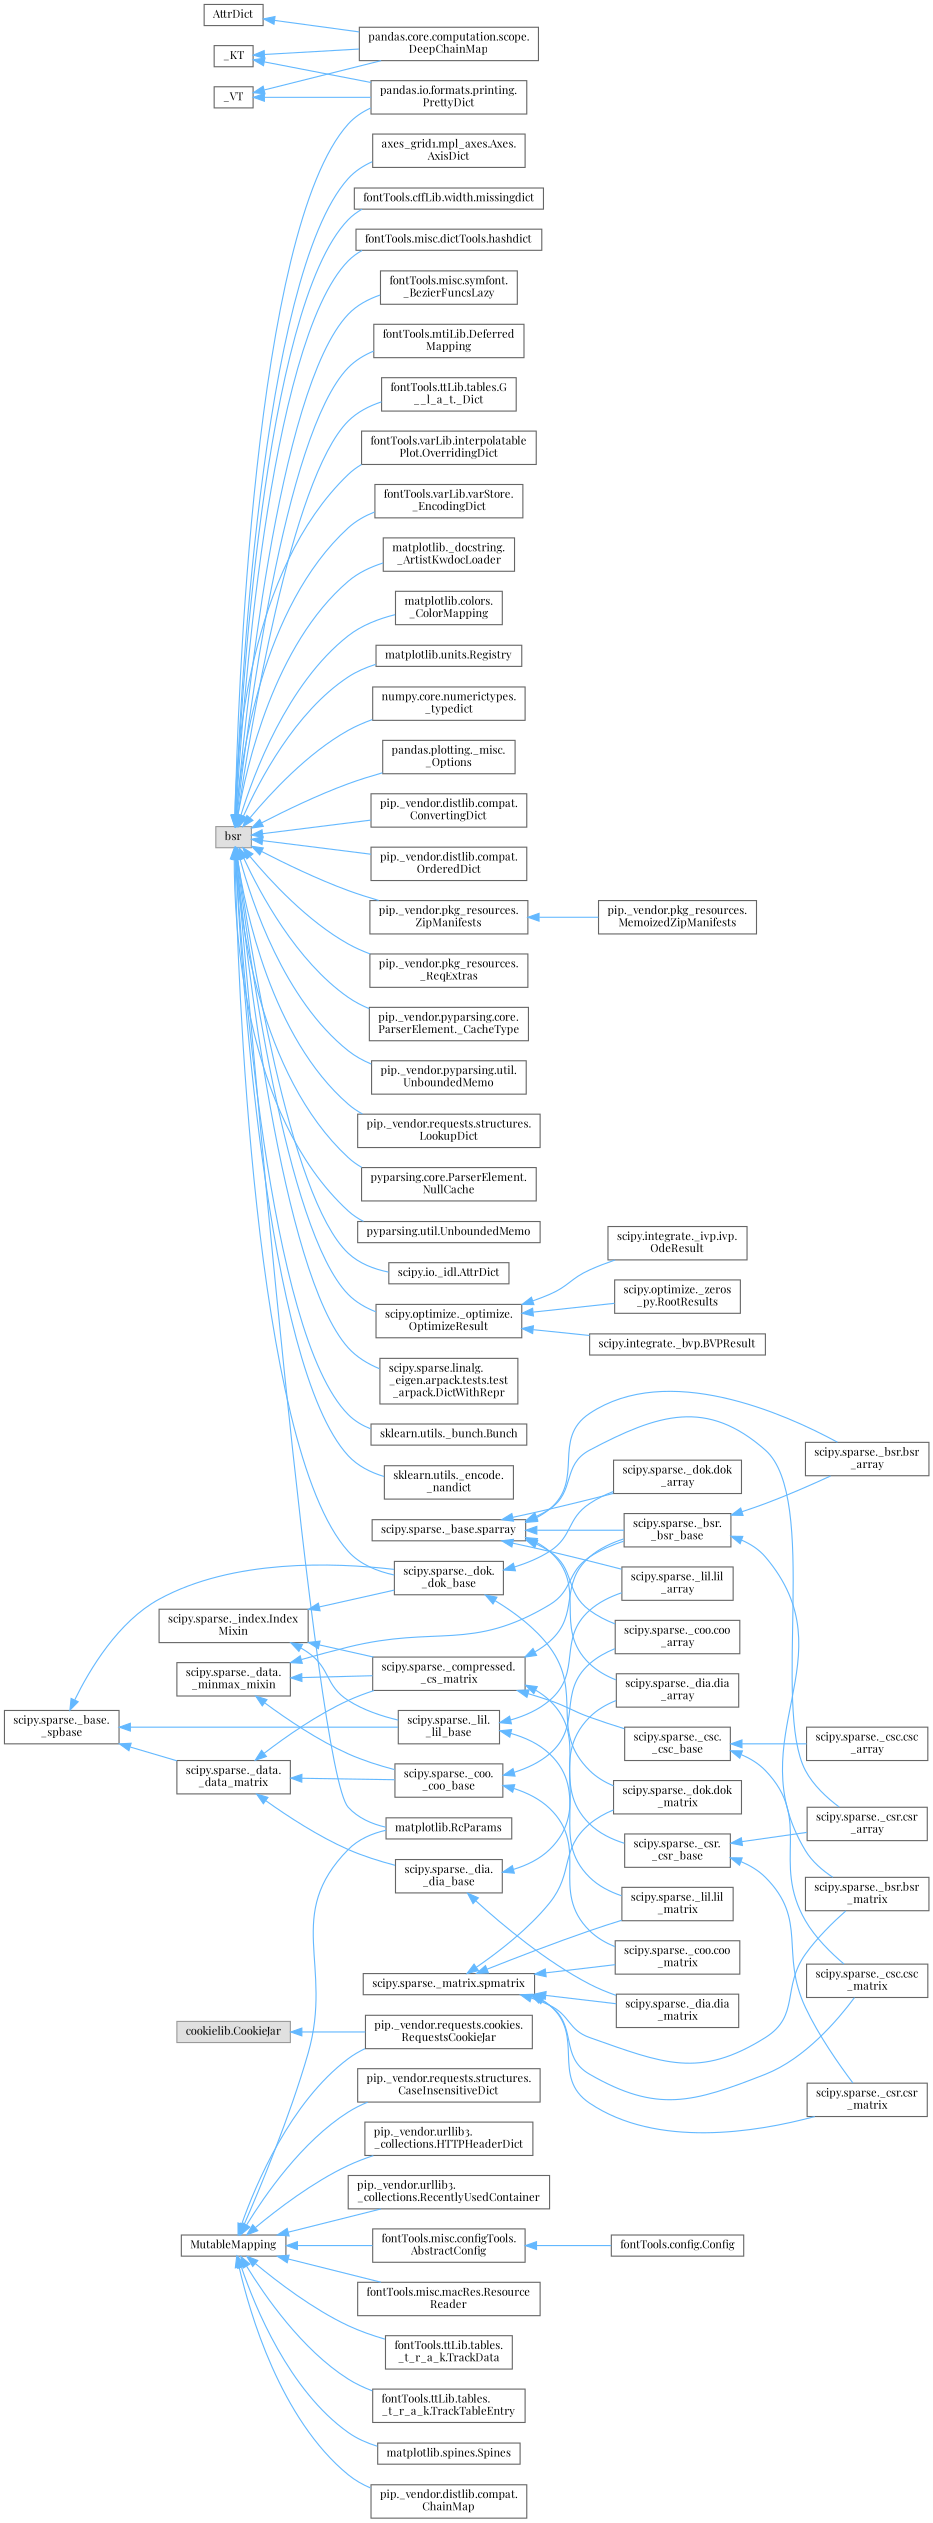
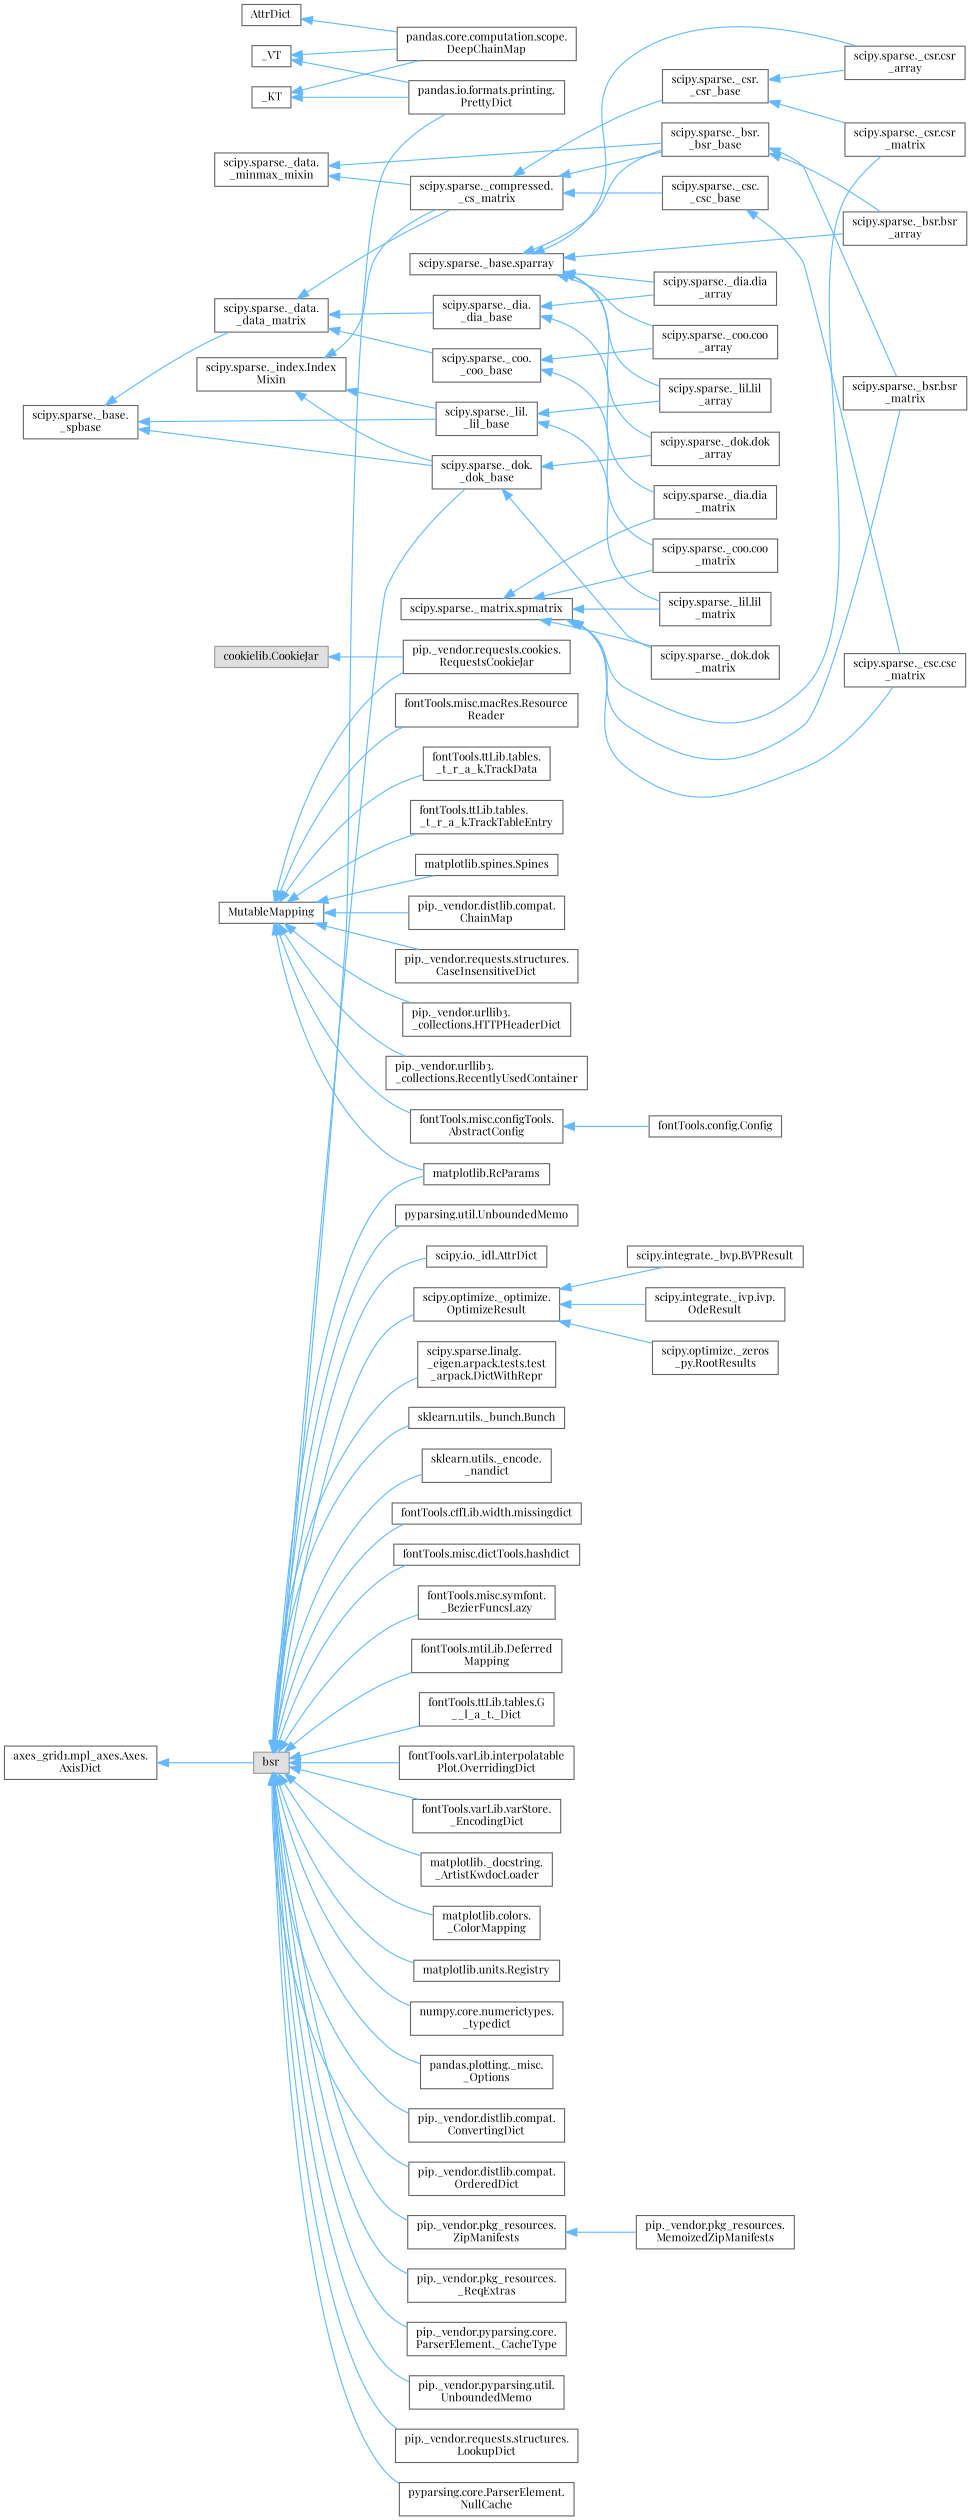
(276, 391) -> (211, 1763)
(323, 1741) -> none
(867, 1744) -> none
